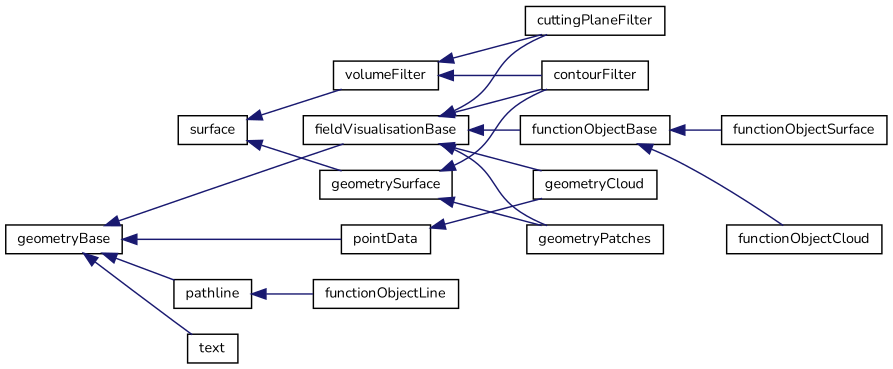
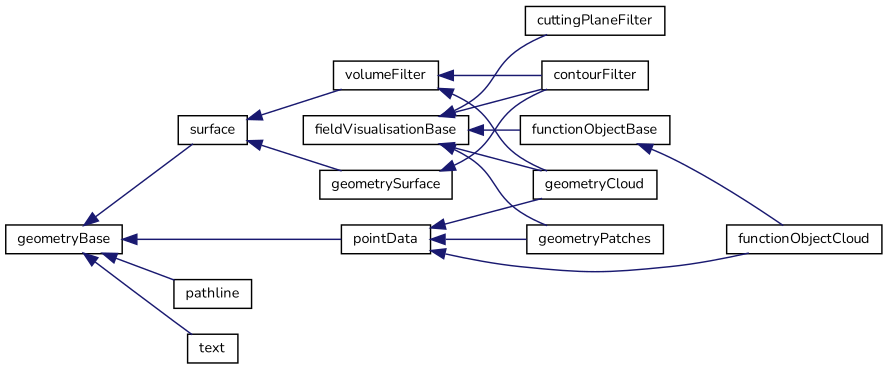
(498, 46) -> (501, 140)
(804, 130) -> none
(231, 182) -> (144, 180)
(509, 217) -> (486, 239)
none -> (597, 272)
(386, 294) -> none
